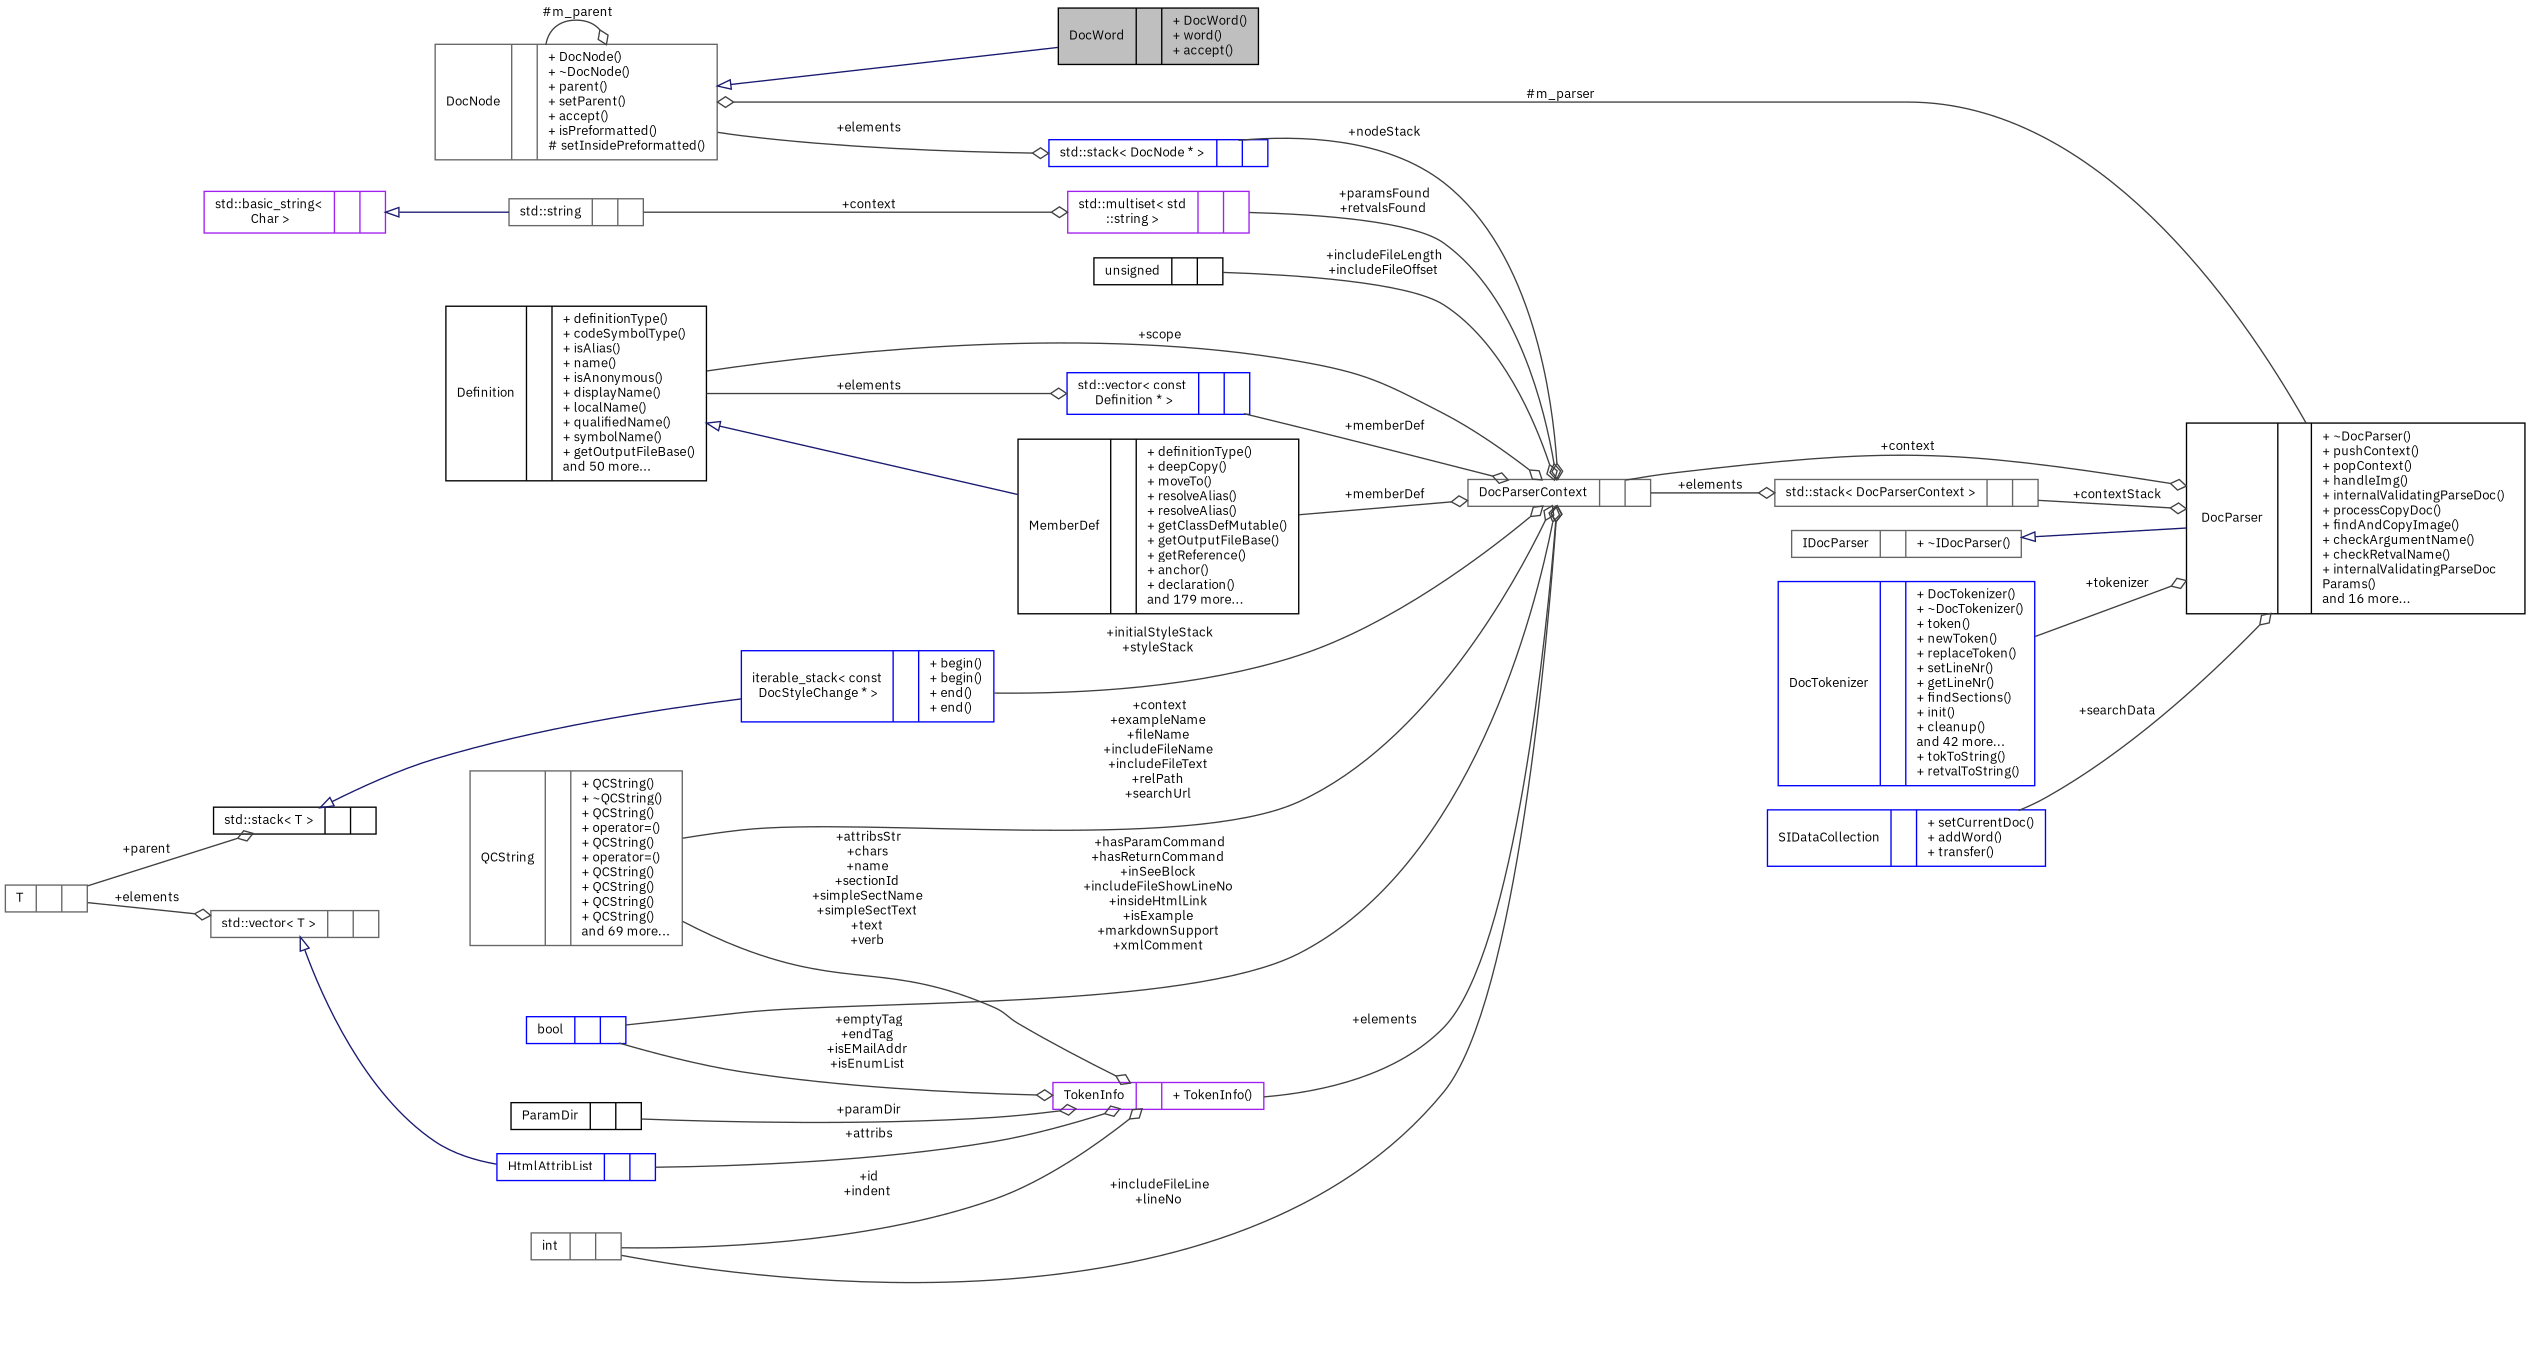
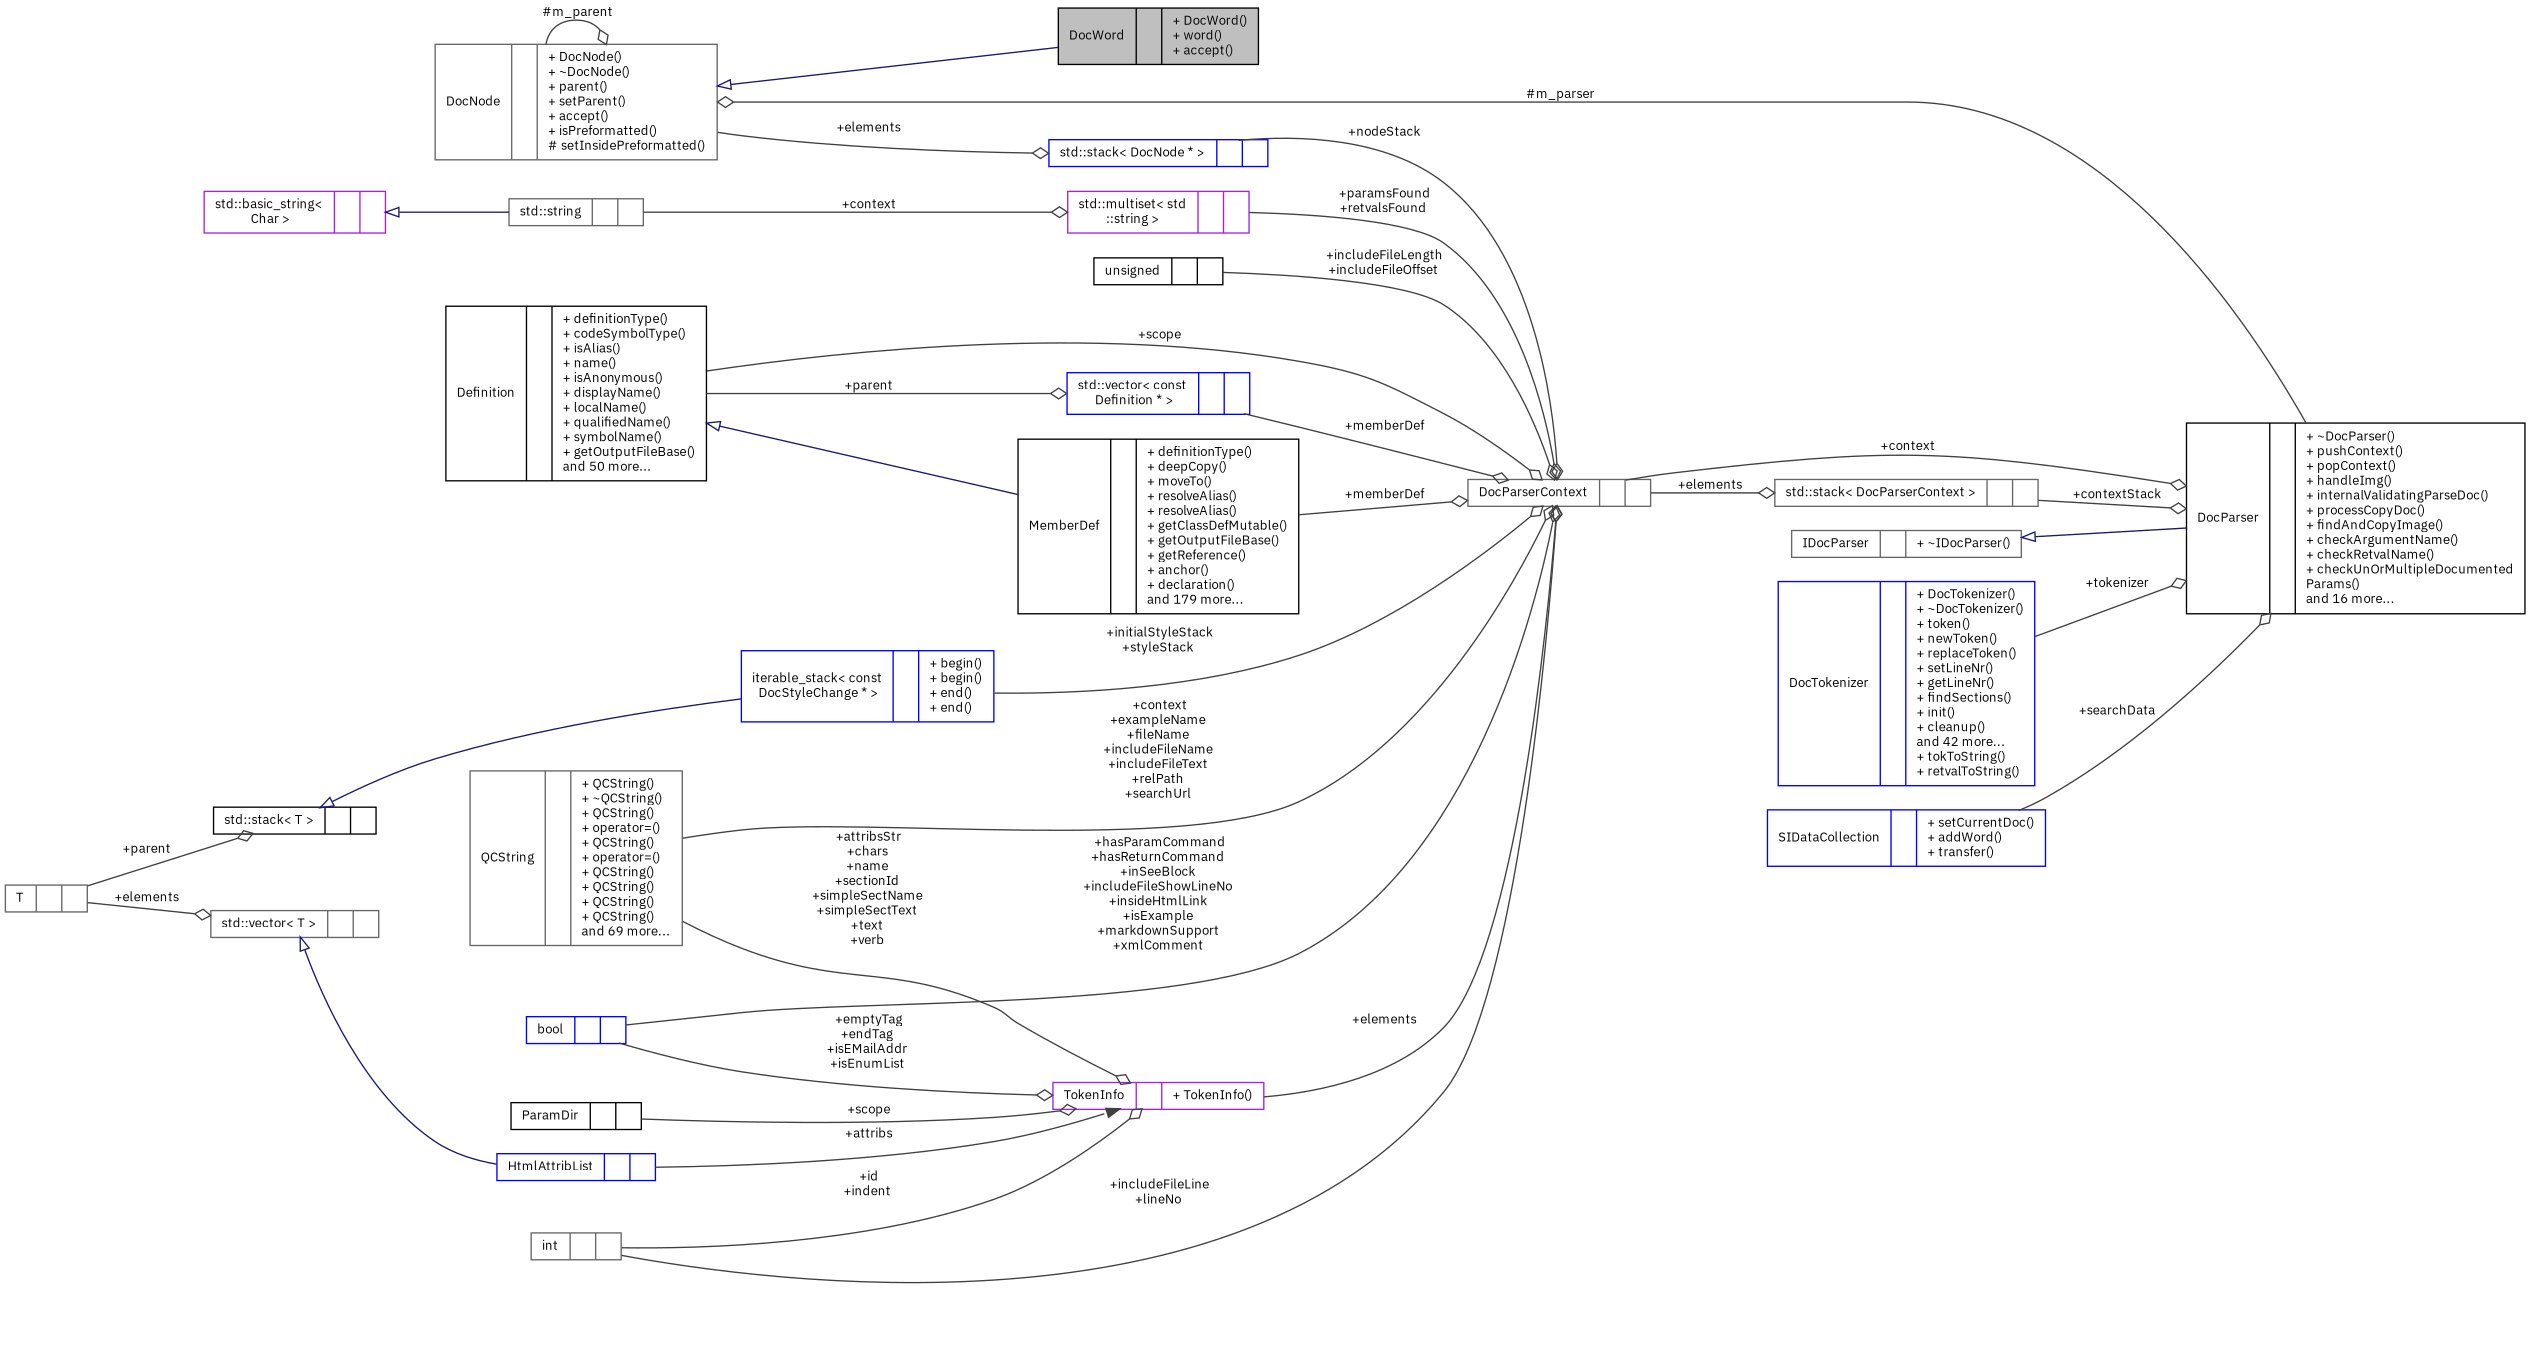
(868, 386) -> (868, 386)
(2409, 569) -> (2410, 569)
(868, 1110) -> (868, 1110)
(882, 1156) -> (882, 1156)
